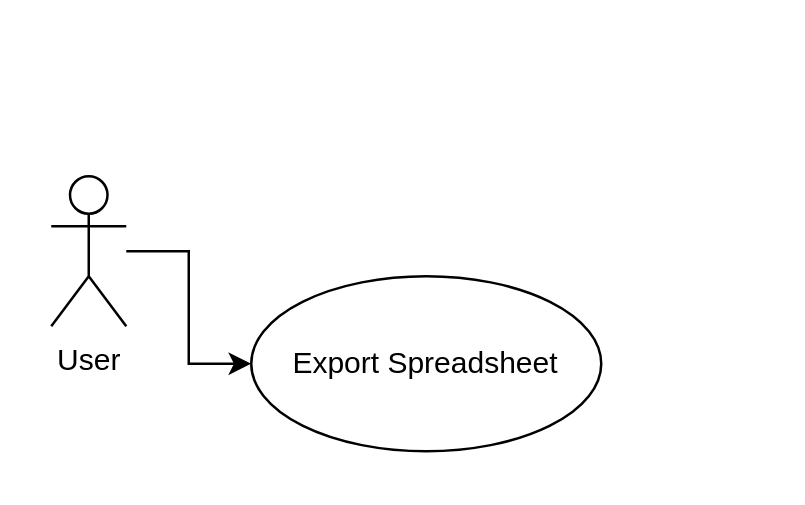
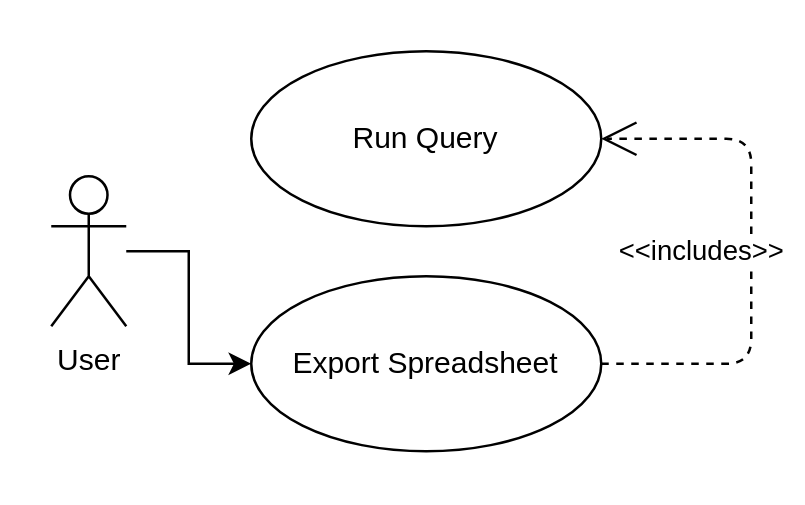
none -> (426, 139)
none -> (733, 139)
